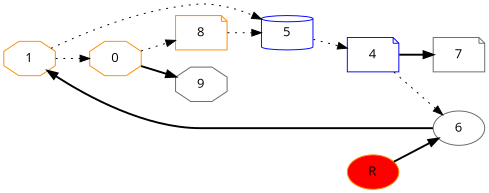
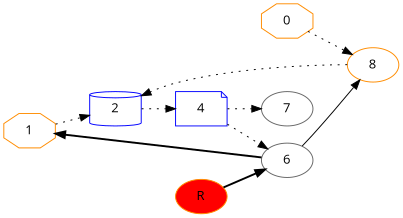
(201, 33) -> (373, 65)
(287, 33) -> (115, 109)
(411, 55) -> (240, 109)
(459, 55) -> (287, 109)
(68, 59) -> none
(201, 84) -> none
none -> (328, 117)
